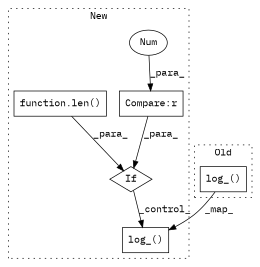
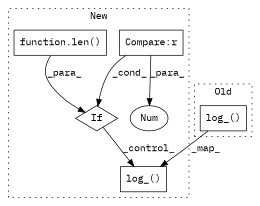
(150, 70) -> (150, 77)
(161, 134) -> (130, 73)
